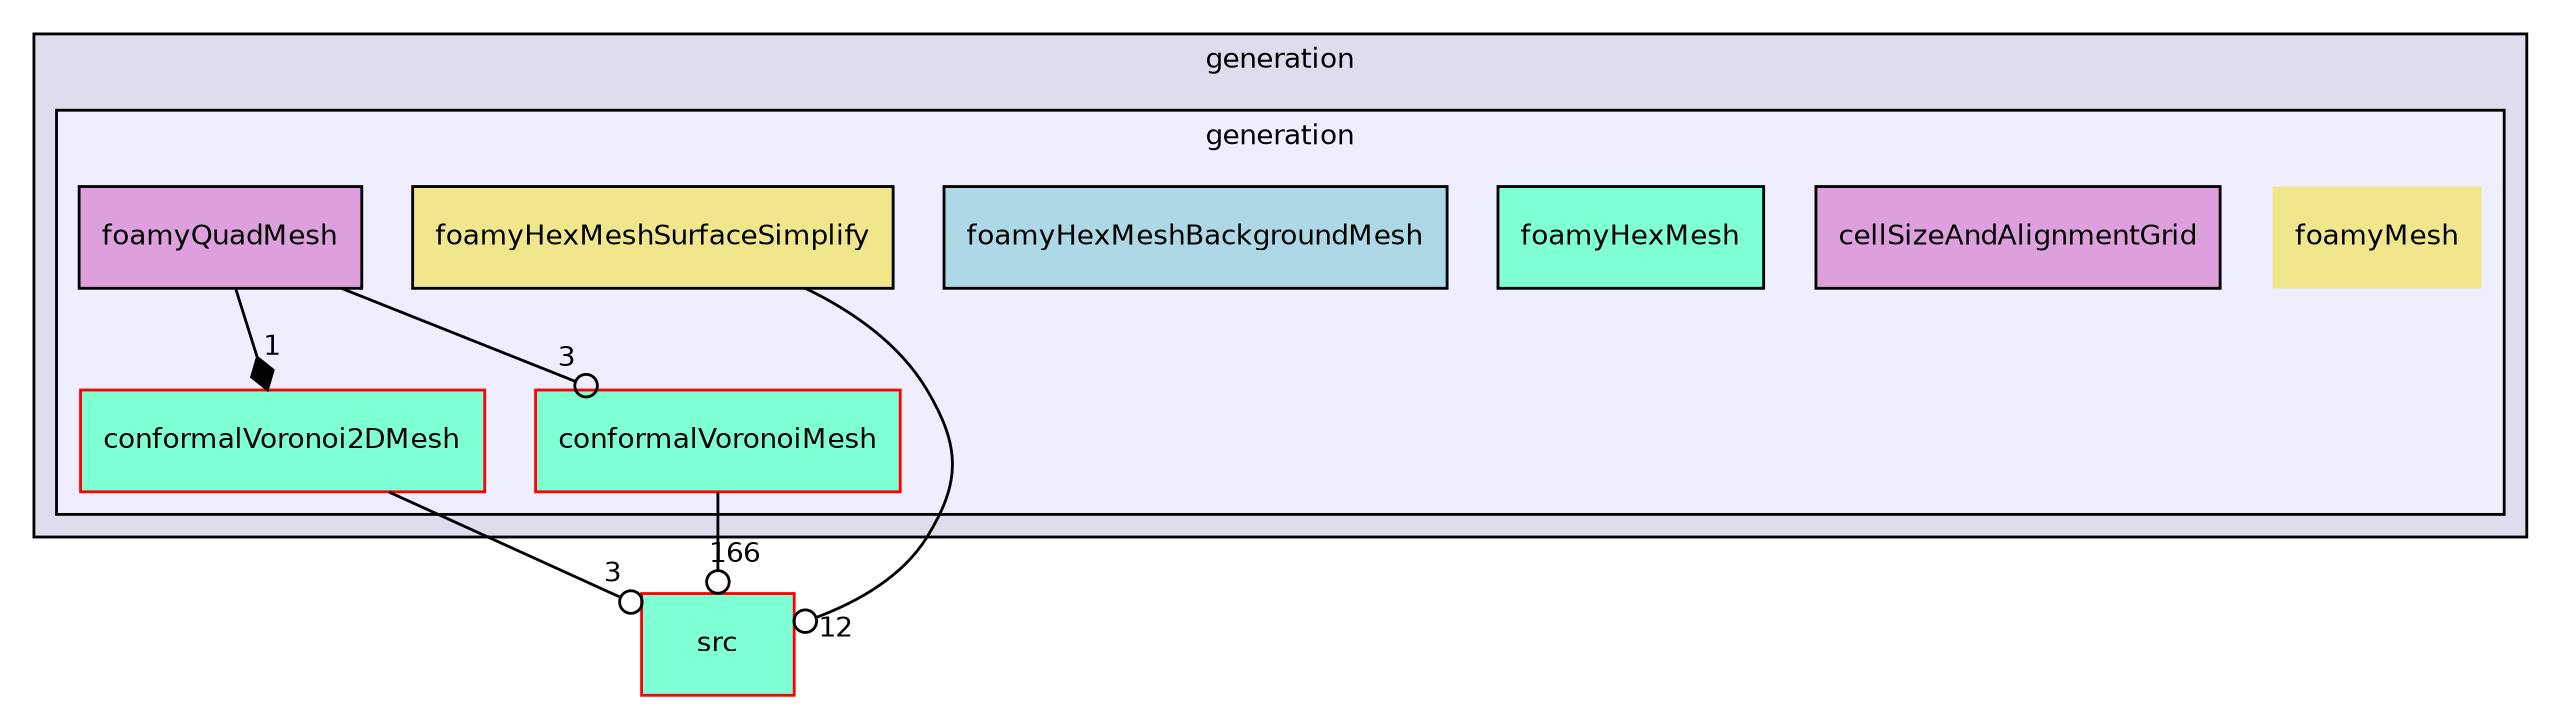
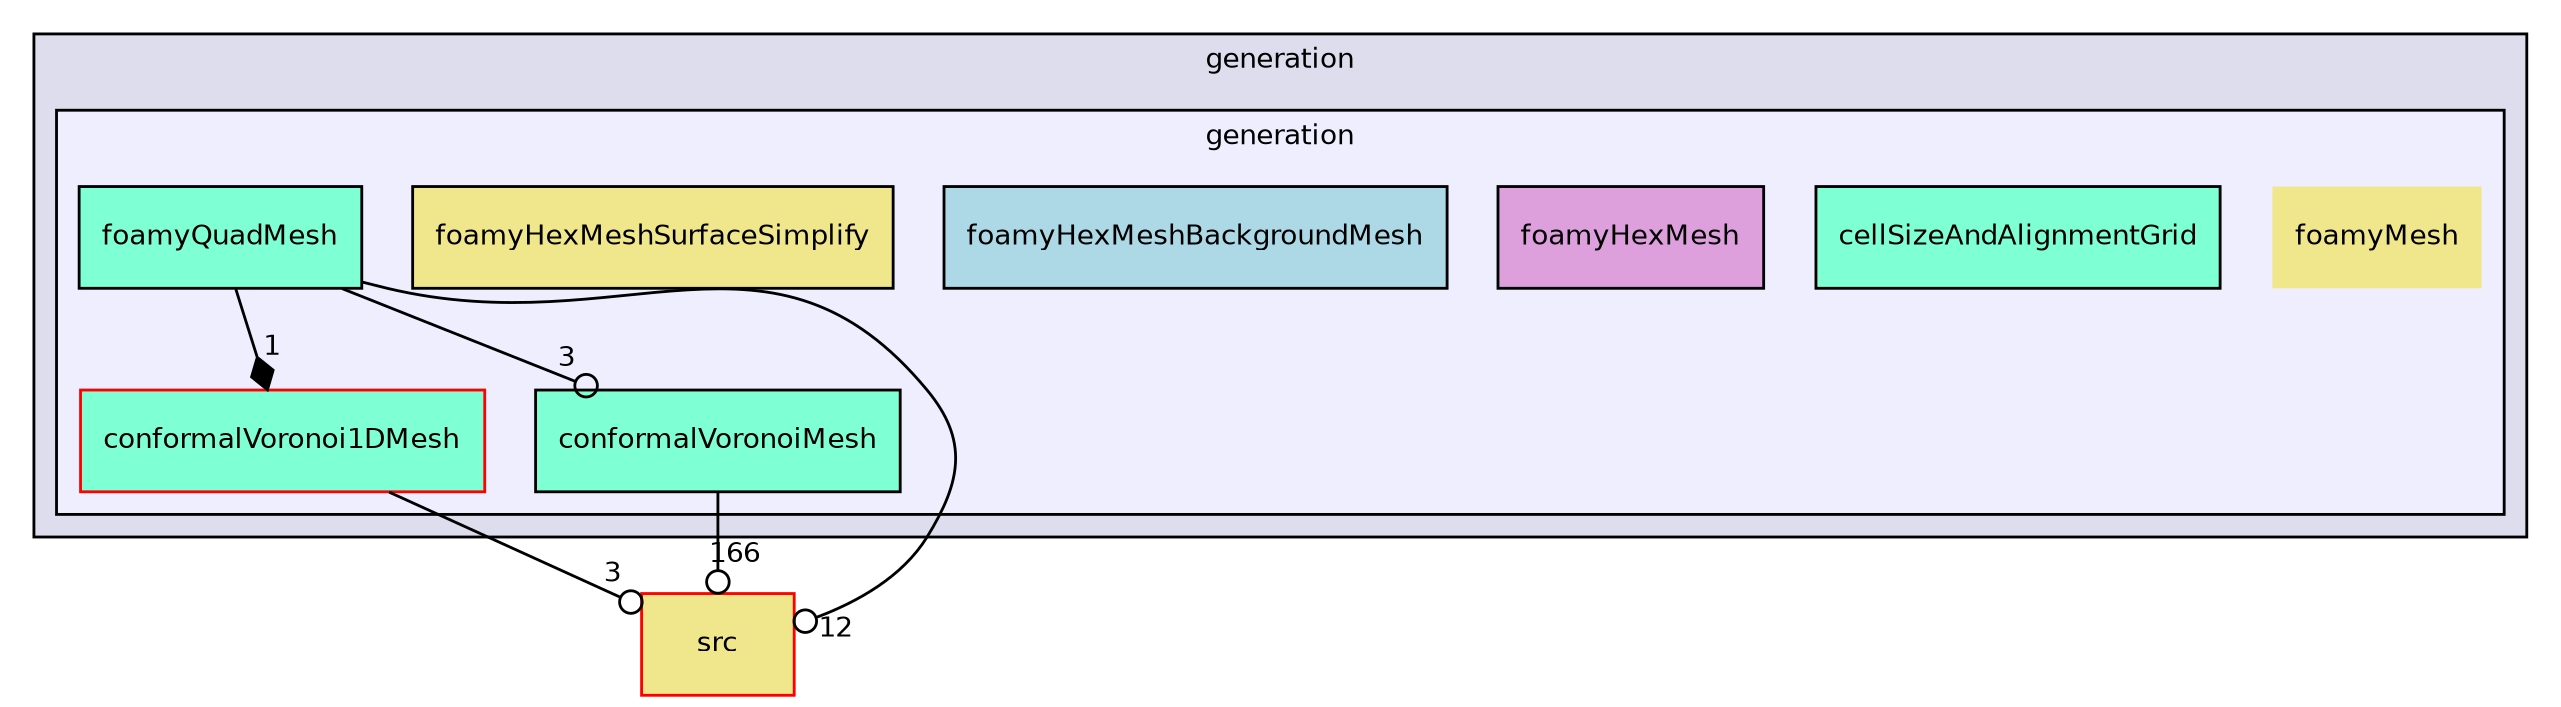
(220, 237) -> (220, 237)
(1631, 237) -> (1631, 237)
(2018, 237) -> (2018, 237)
(283, 441) -> (283, 441)
(718, 441) -> (718, 441)
(951, 453) -> (808, 302)
(718, 644) -> (718, 644)
